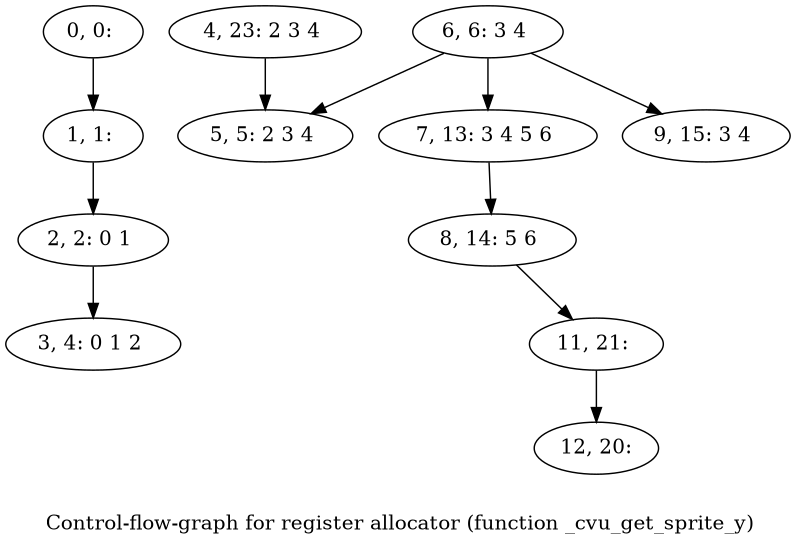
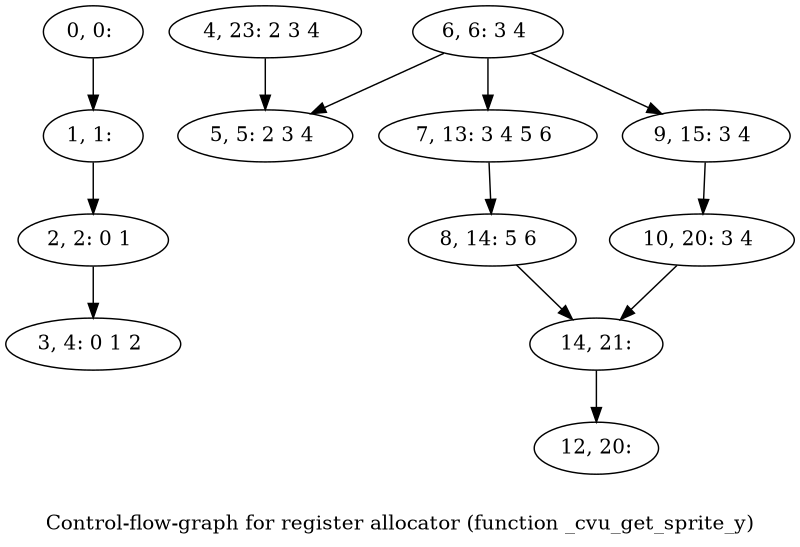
none -> (702, 240)
(596, 344) -> (596, 344)
